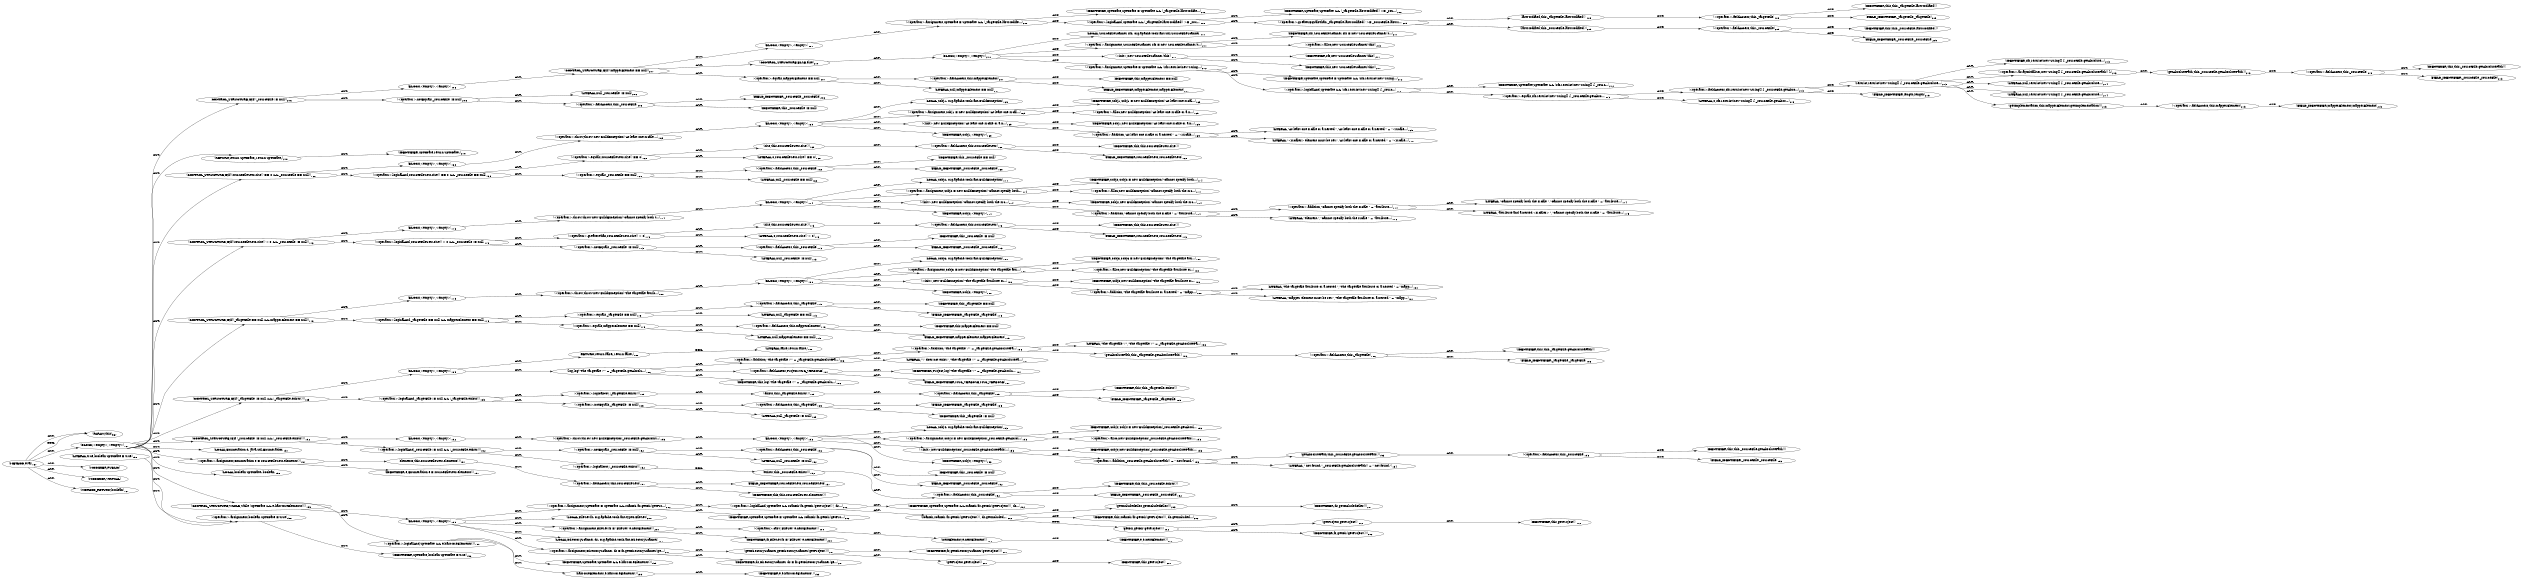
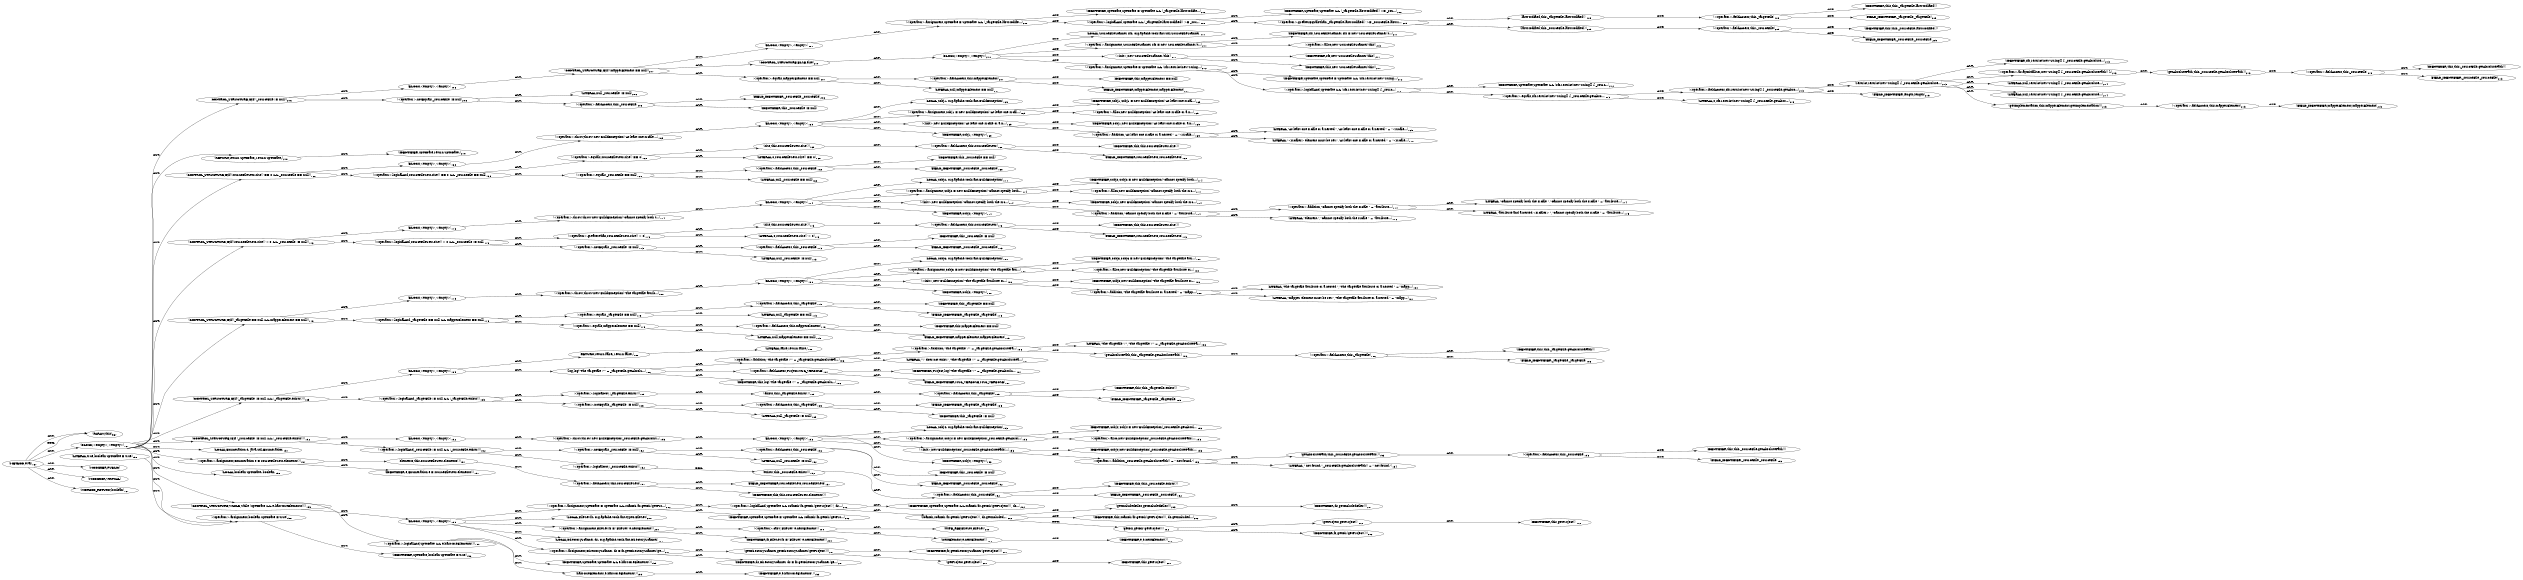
(700, 350) -> (700, 350)
none -> (967, 529)
